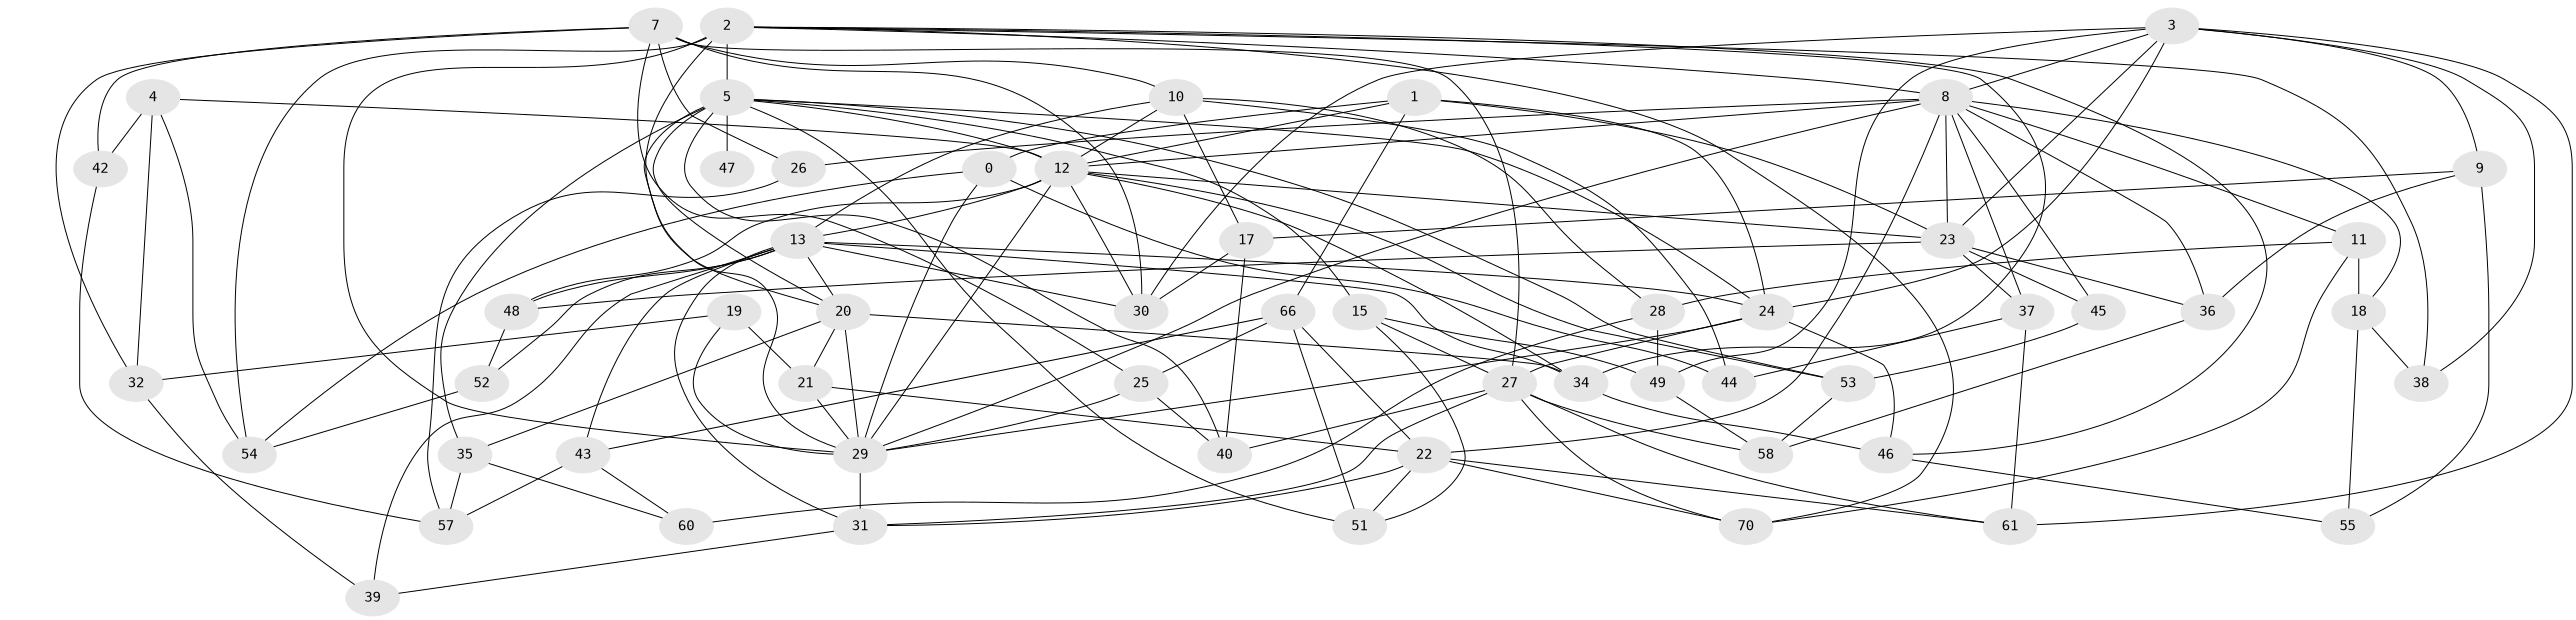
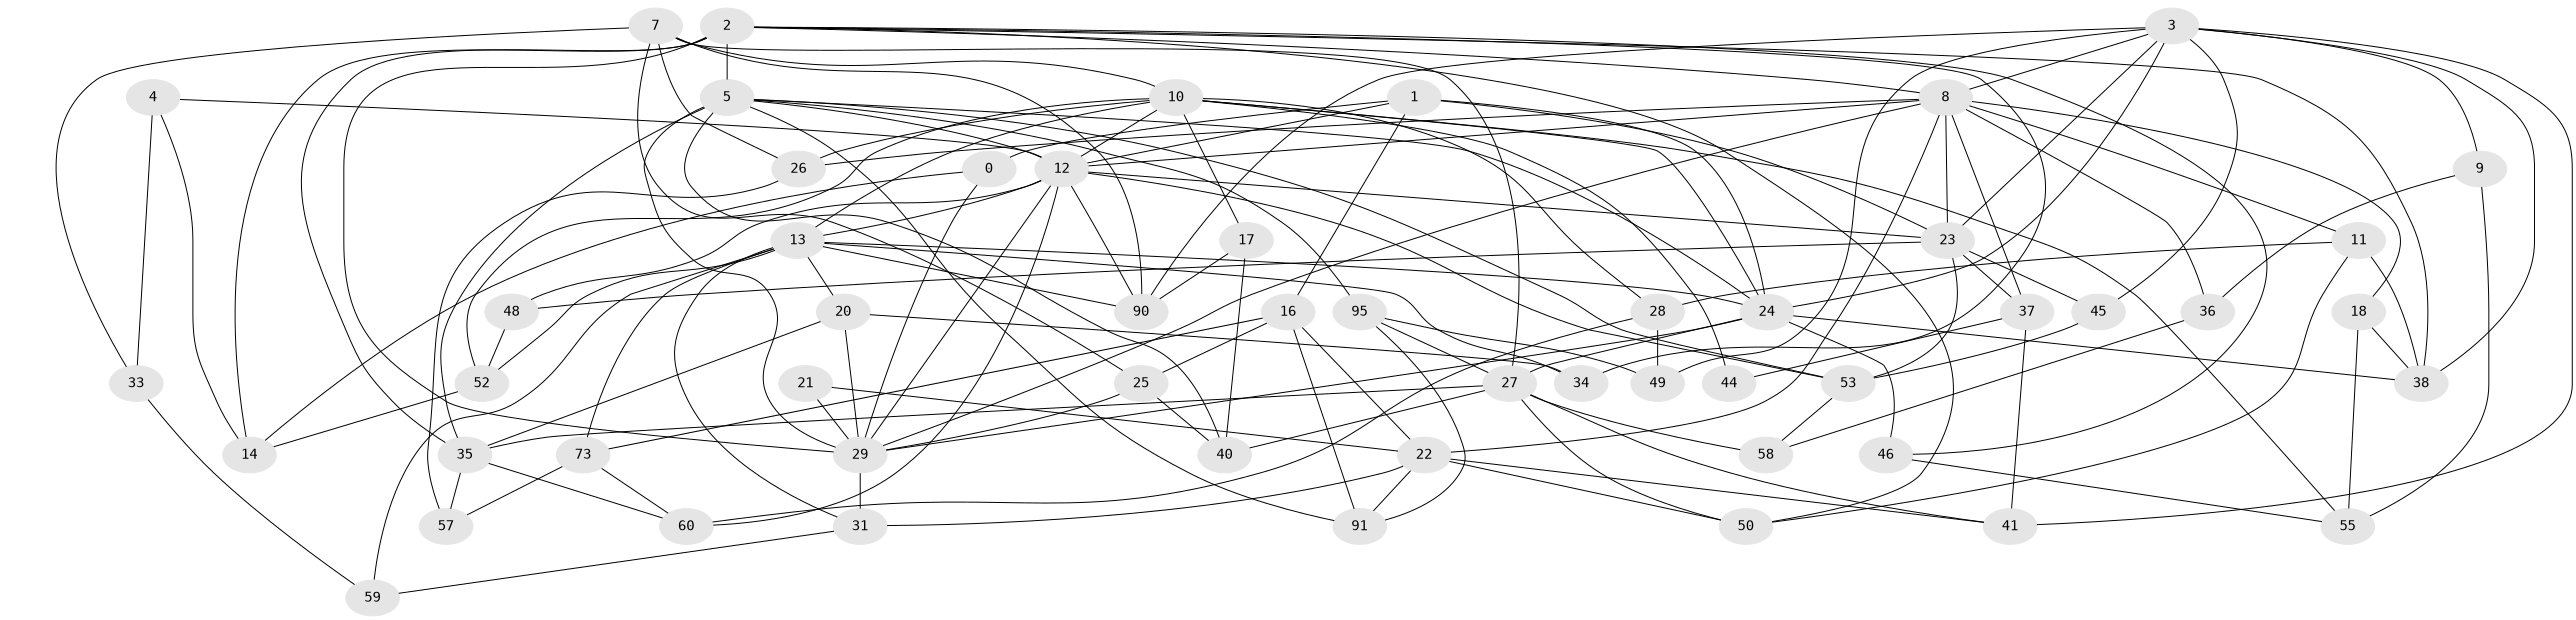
none -> (983, 121)
none -> (1518, 131)
(101, 169) -> none
(727, 169) -> none
none -> (1825, 176)
(1893, 203) -> none
(2024, 203) -> (2228, 176)
none -> (774, 209)
(657, 213) -> (343, 88)
(699, 226) -> none
(1335, 246) -> (938, 433)
(654, 275) -> none
(2359, 276) -> (2401, 309)
(2088, 279) -> (1935, 346)
(1357, 282) -> none
(734, 312) -> none
(1141, 312) -> (1141, 312)
(1288, 312) -> (1288, 312)
(1360, 312) -> (1360, 312)
none -> (2079, 346)
(824, 348) -> none
(136, 383) -> (136, 383)
(1703, 414) -> none
(1737, 426) -> none
(249, 455) -> (249, 455)
(583, 455) -> (583, 455)
(1323, 480) -> (936, 414)
(1360, 526) -> (1360, 526)
(1746, 526) -> (1746, 526)
(2010, 526) -> (2010, 526)
(373, 598) -> (373, 598)
